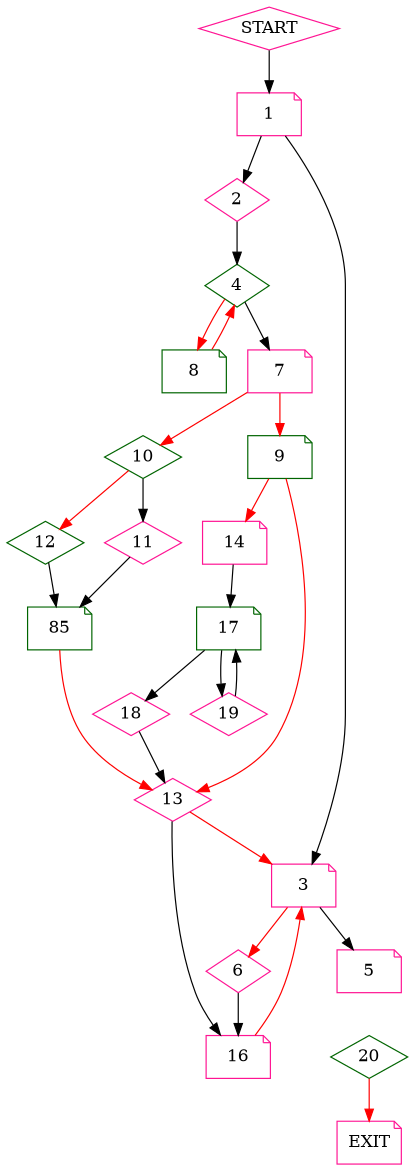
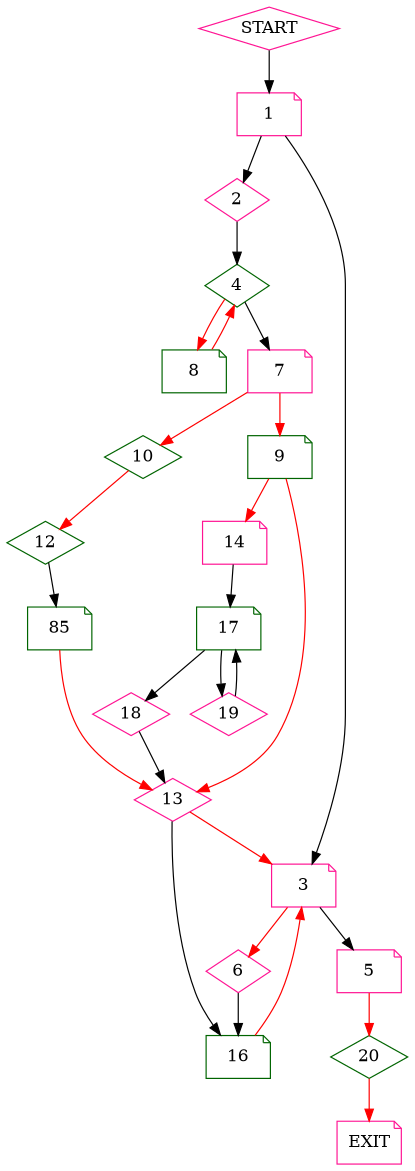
(143, 543) -> none
none -> (369, 1008)
(238, 1057) -> (238, 1057)
